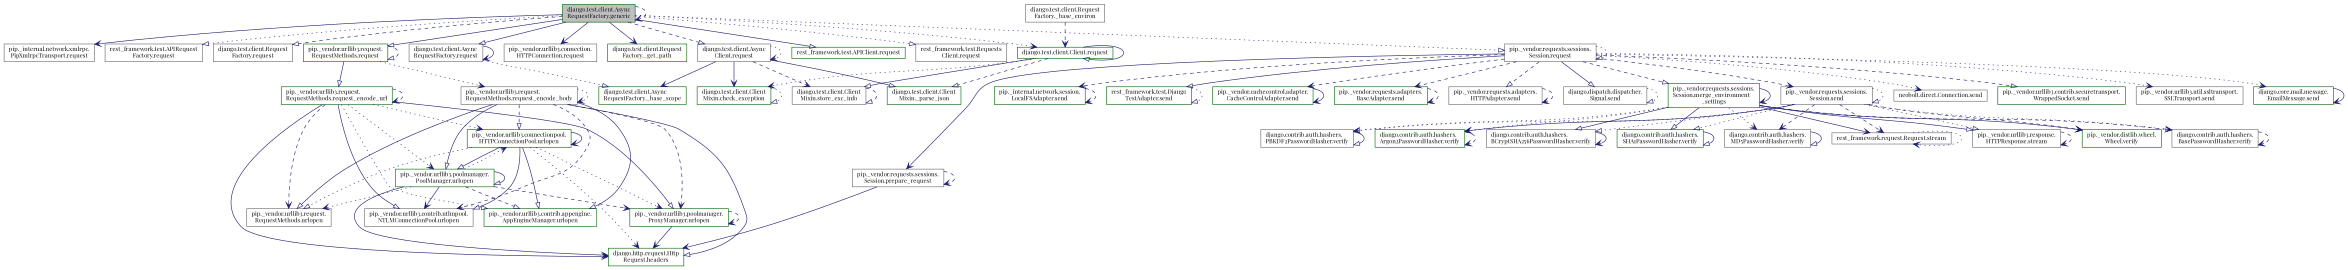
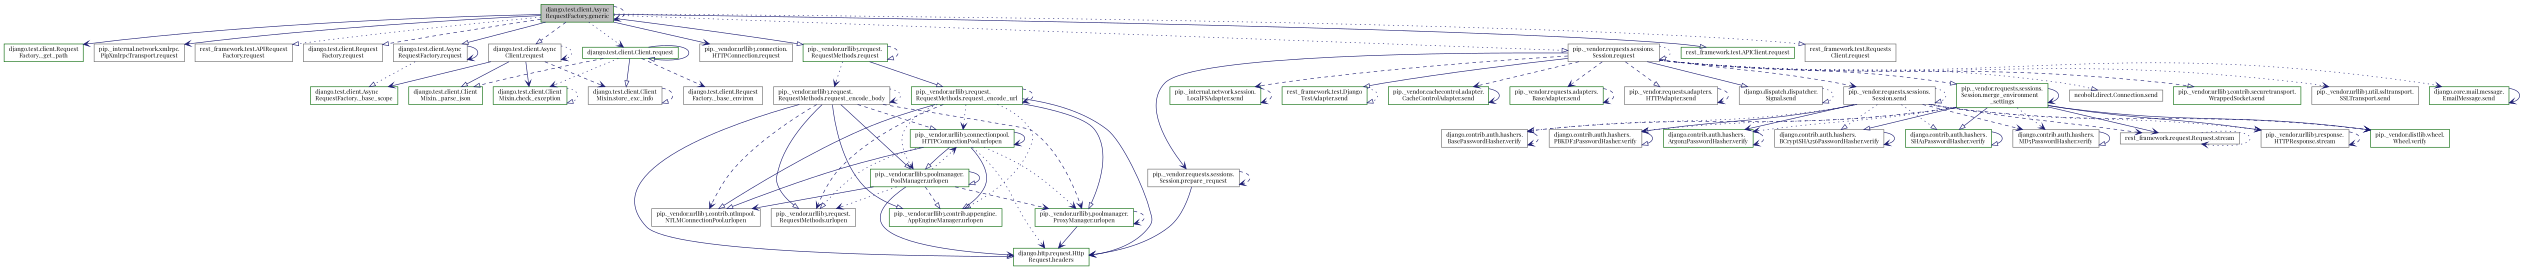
(1065, 29) -> (670, 71)
(1756, 67) -> (1876, 70)
(1919, 116) -> (2092, 119)
(1577, 122) -> (1752, 120)
